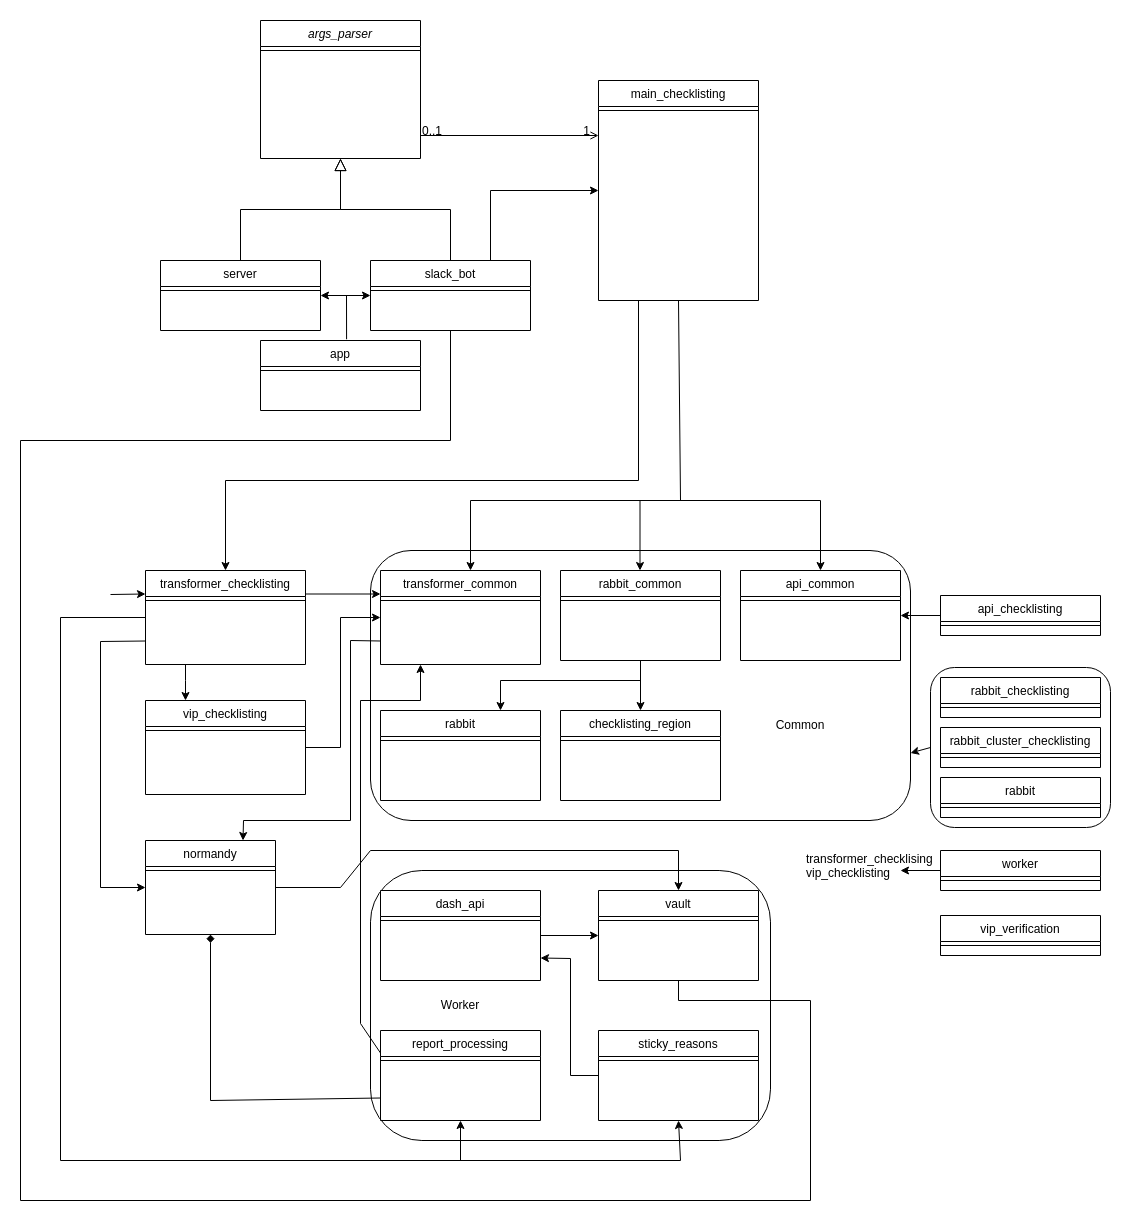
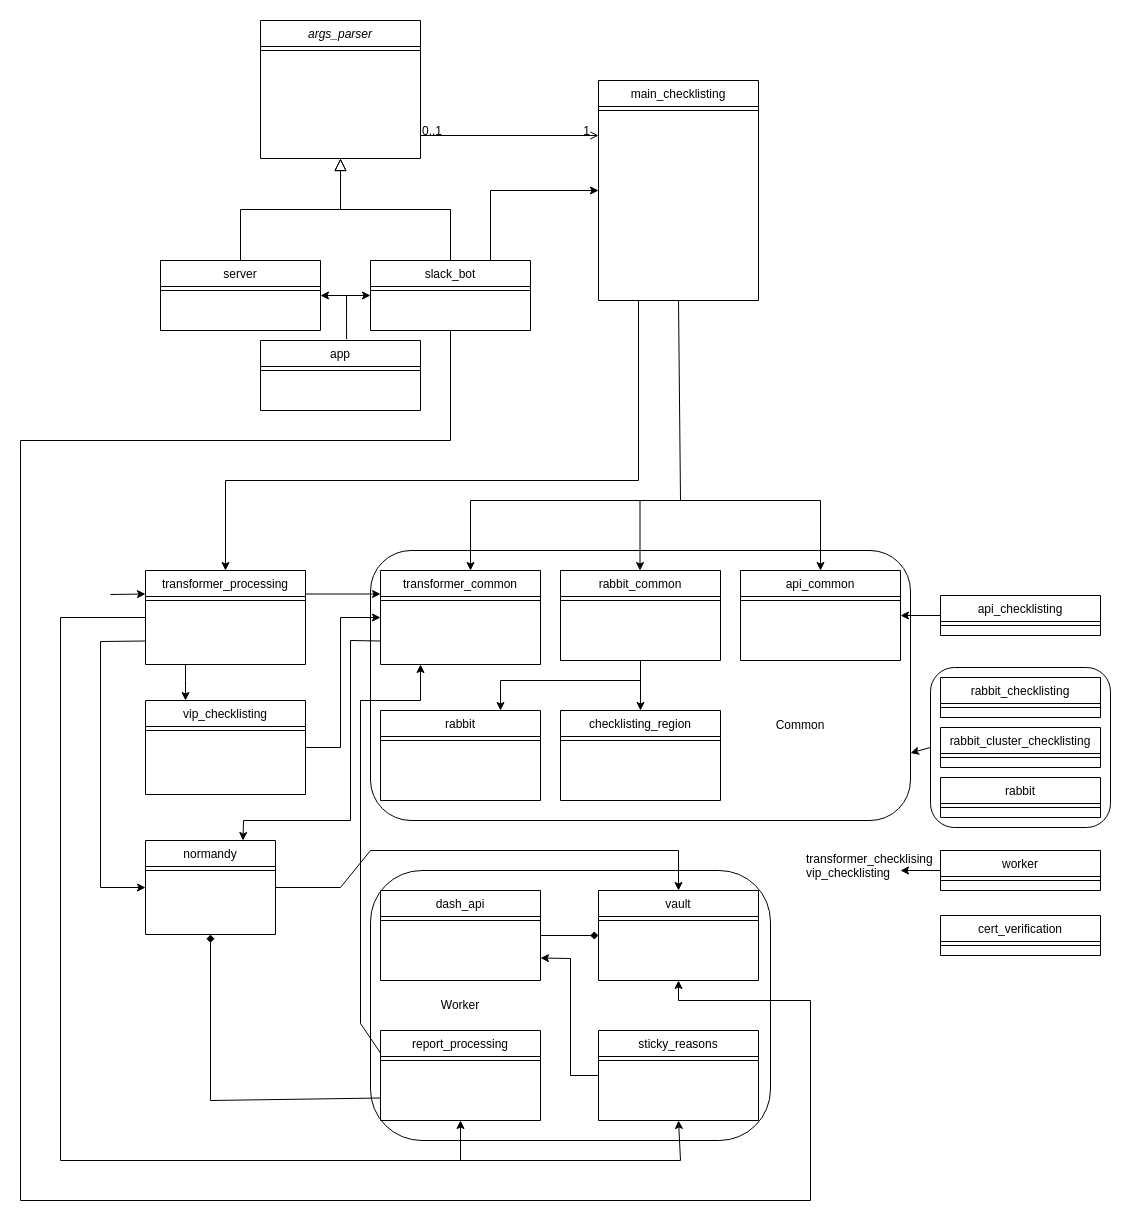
(225, 584) -> (225, 584)
(1020, 929) -> (1020, 929)
(590, 936) -> (589, 936)
(679, 986) -> (679, 988)
